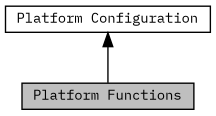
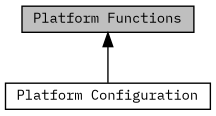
(108, 65) -> (108, 65)
